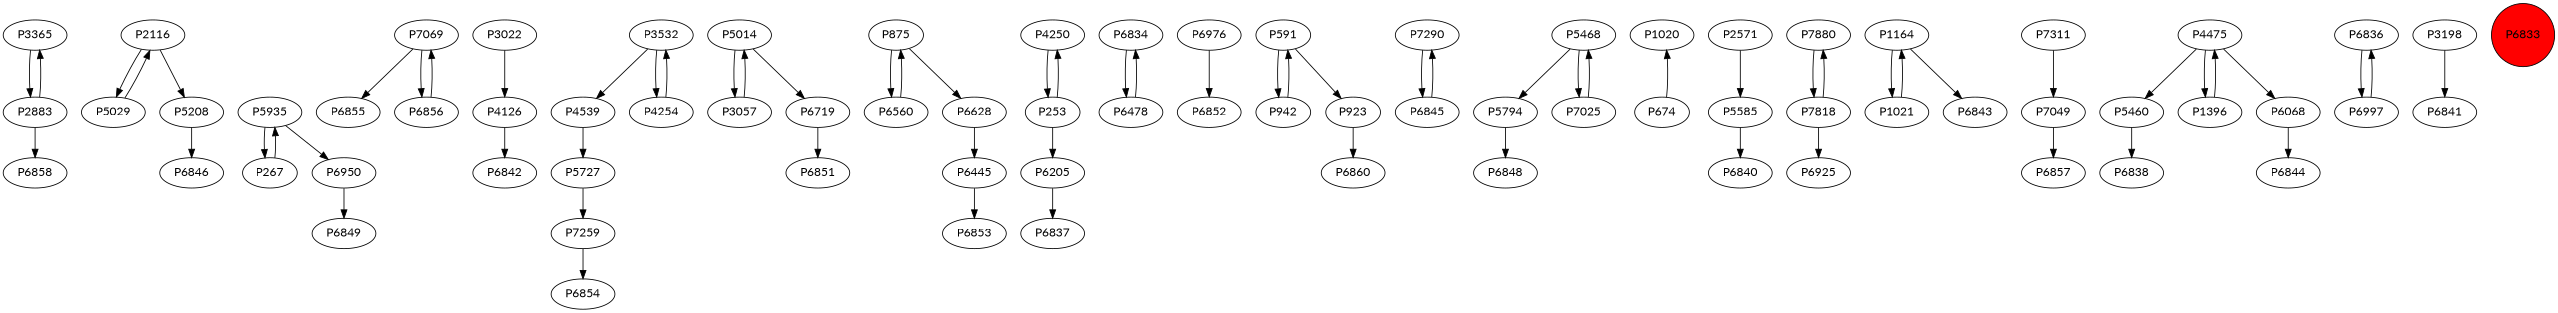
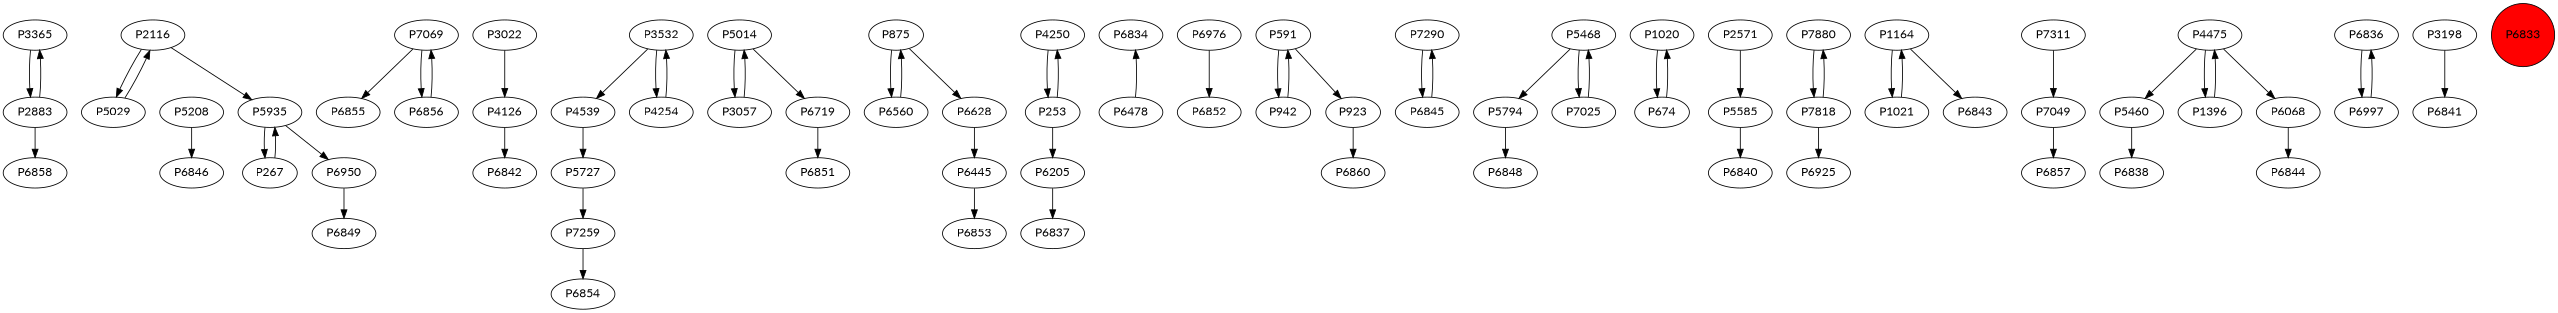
(1125, 69) -> none
none -> (1656, 69)
(170, 70) -> (208, 71)
